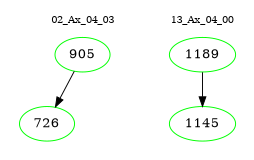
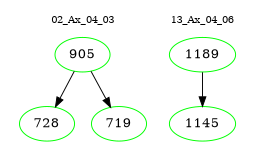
(203, 21) -> (203, 21)
(47, 124) -> (47, 124)
none -> (119, 124)
